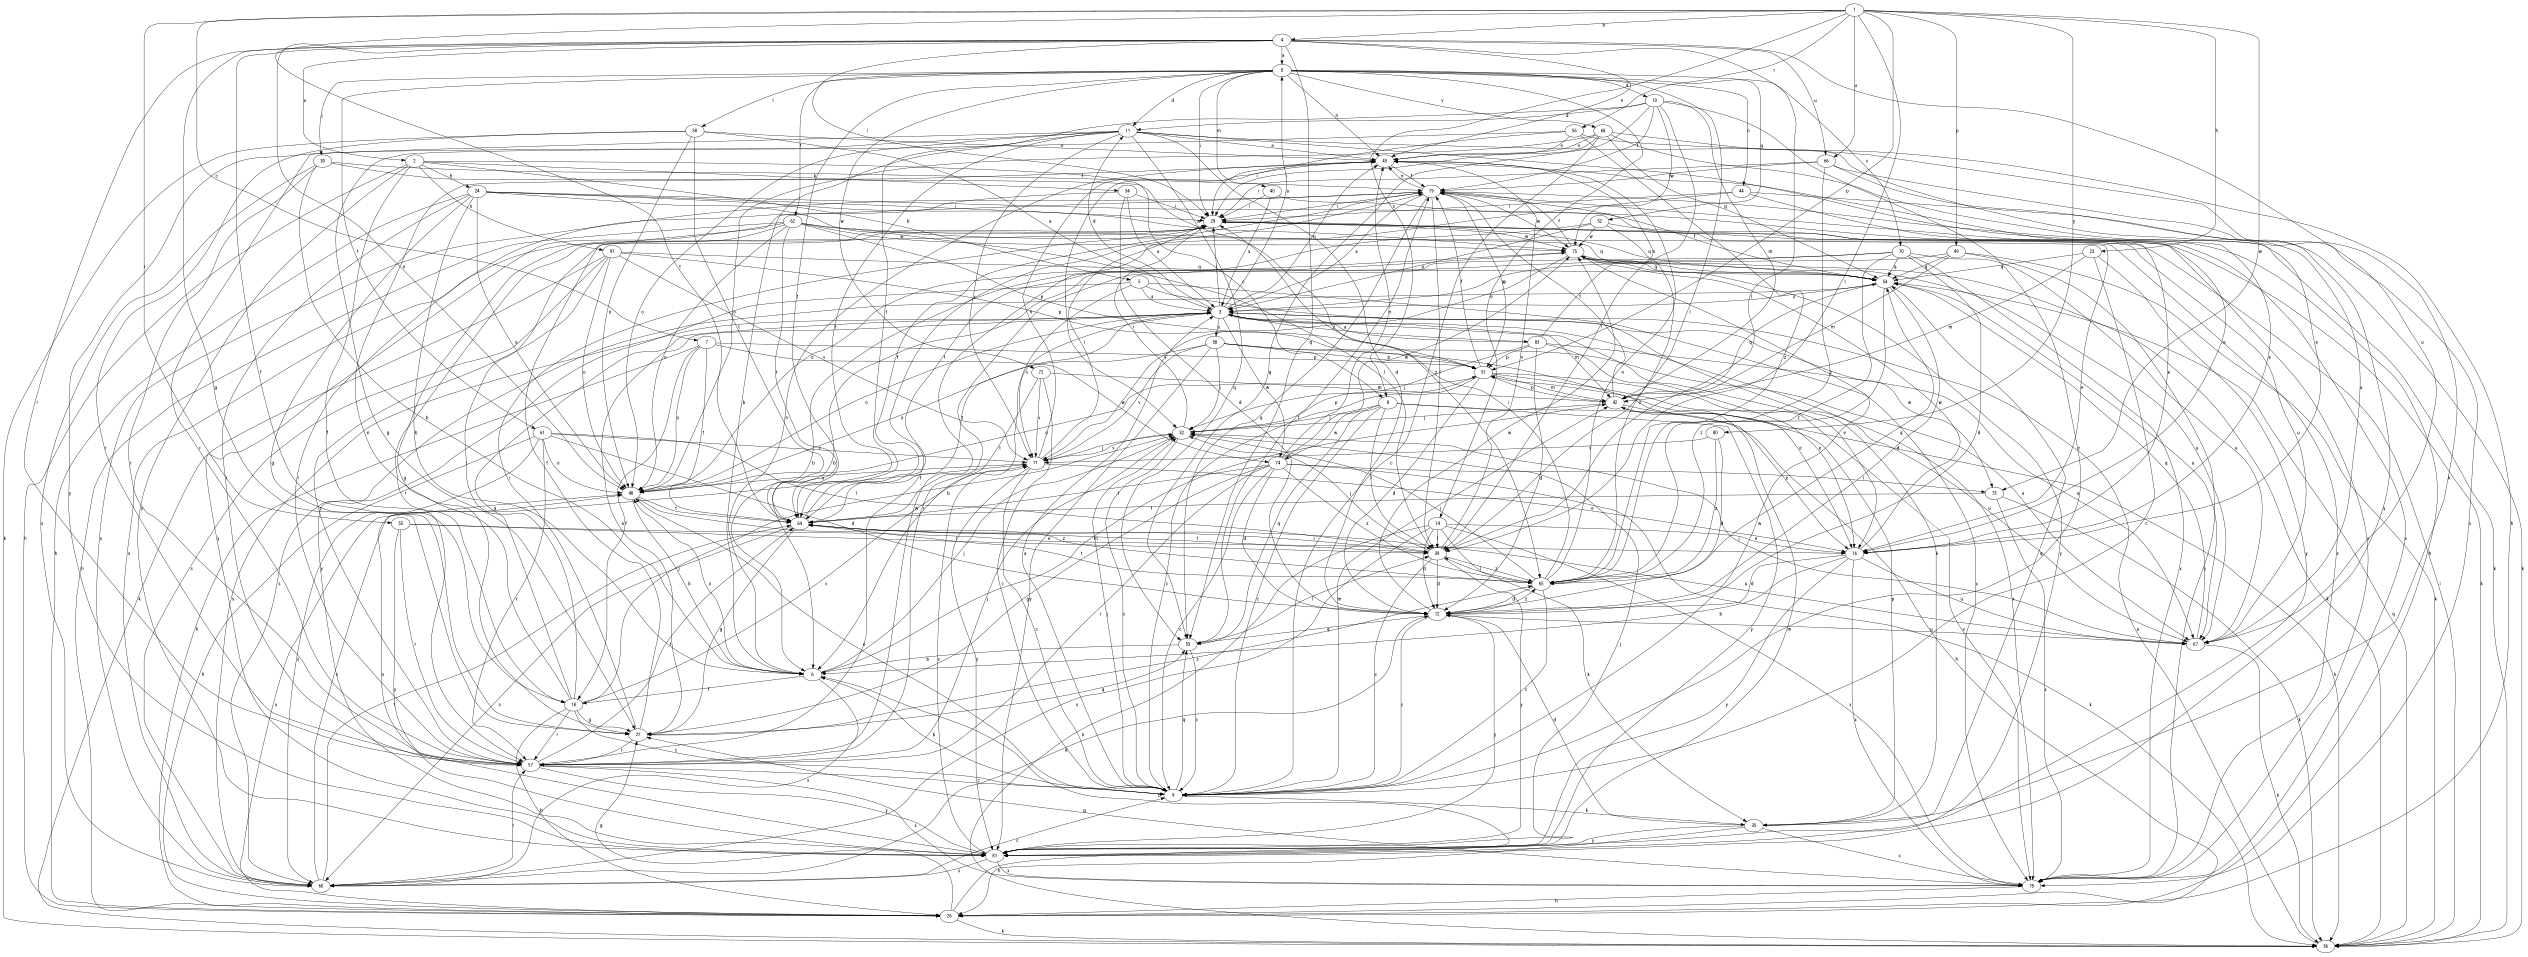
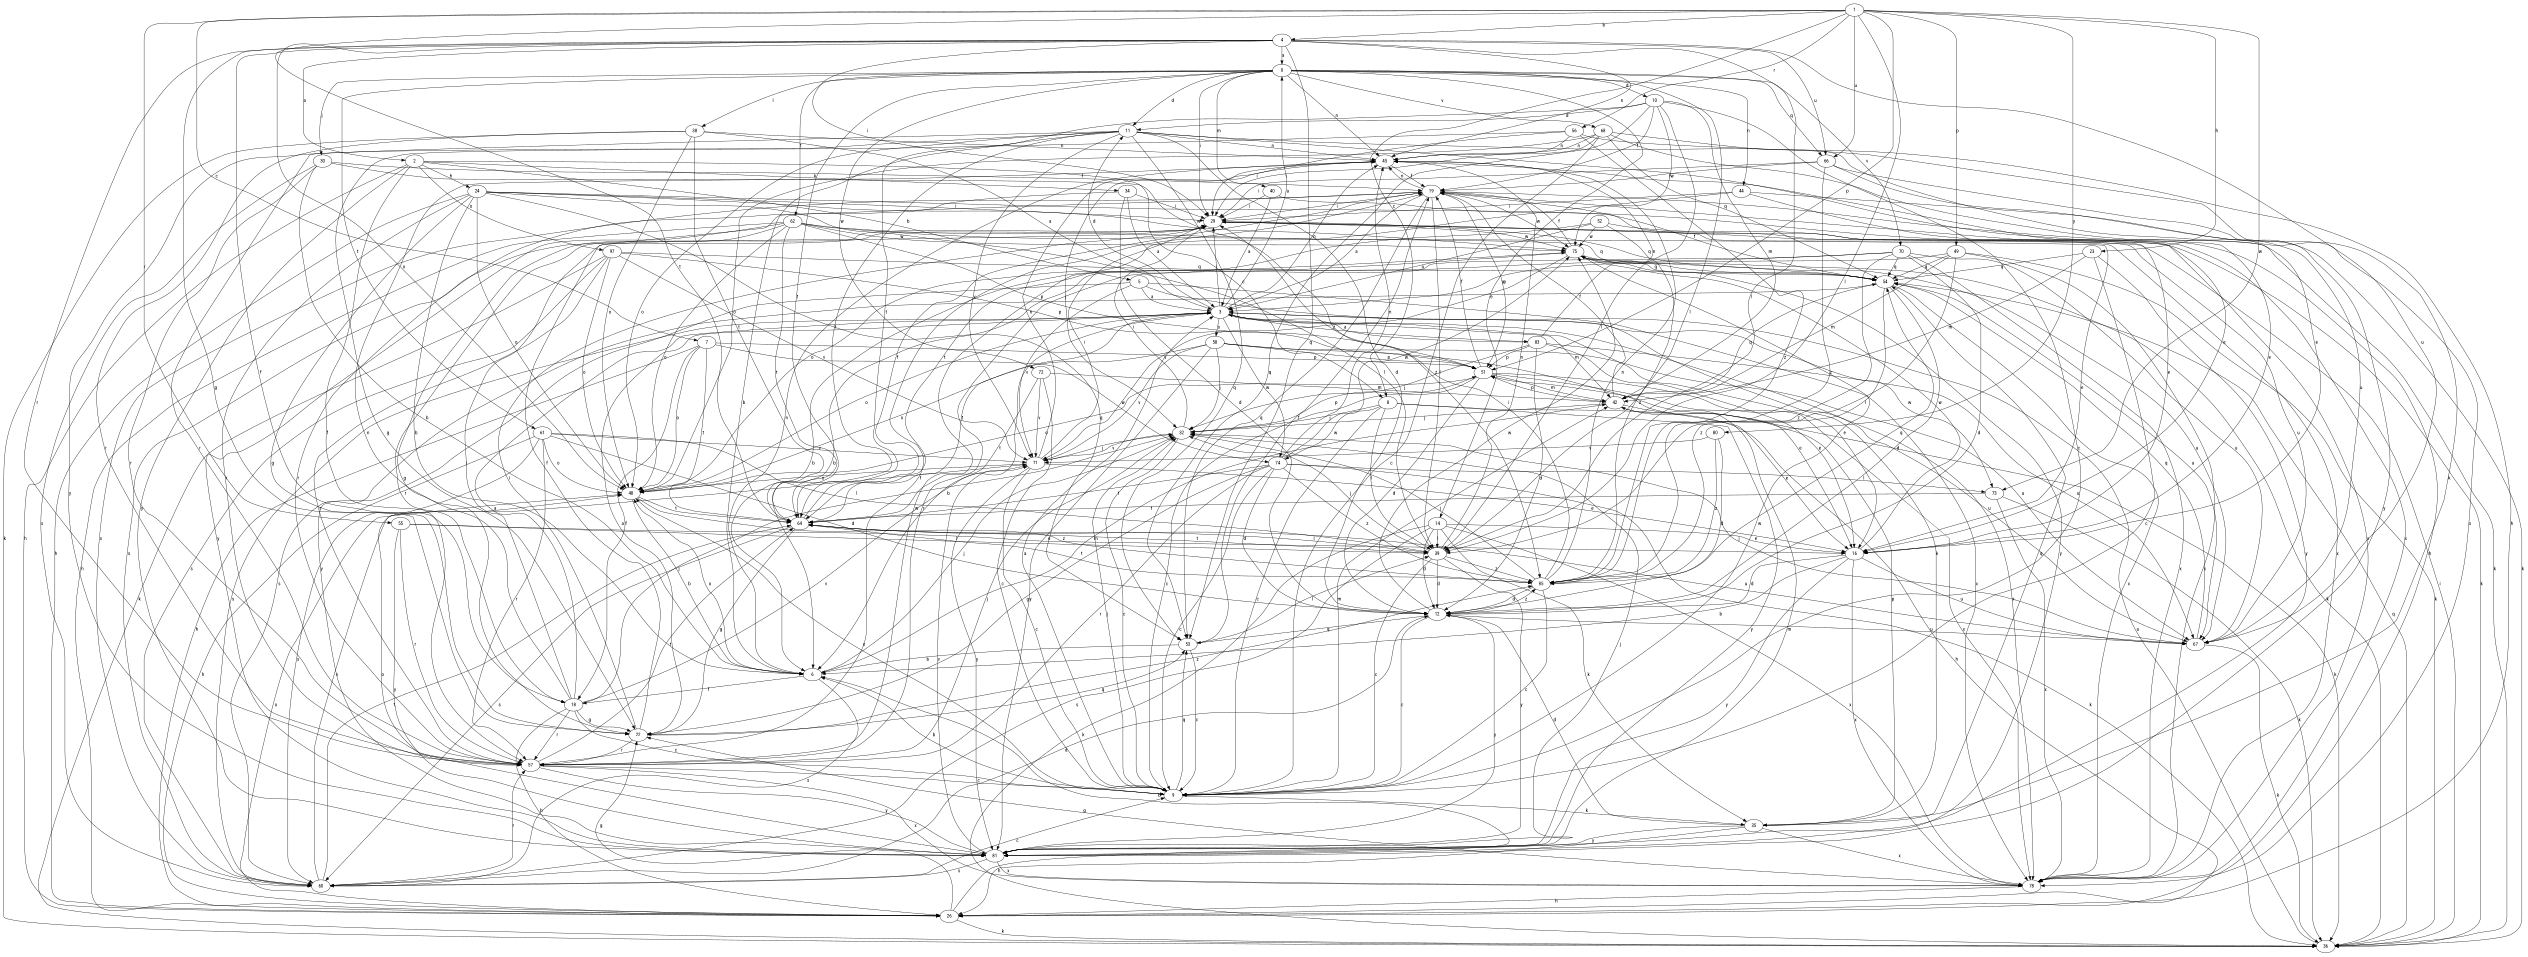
(1636, 80) -> (1573, 73)
(1555, 305) -> (2145, 541)
(1277, 519) -> (1001, 336)
(1476, 570) -> (1694, 426)
